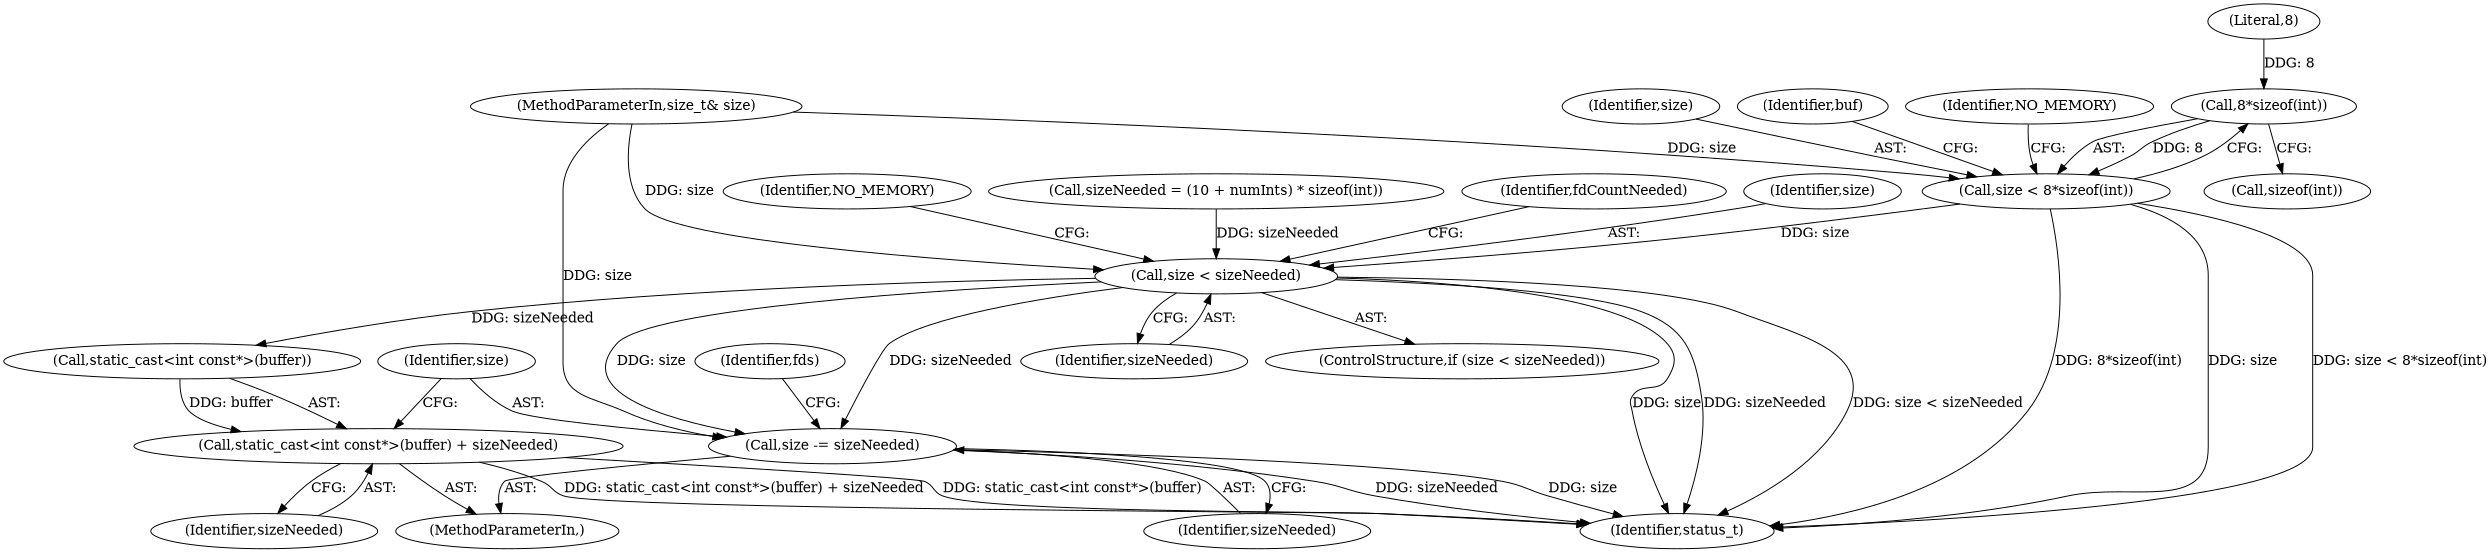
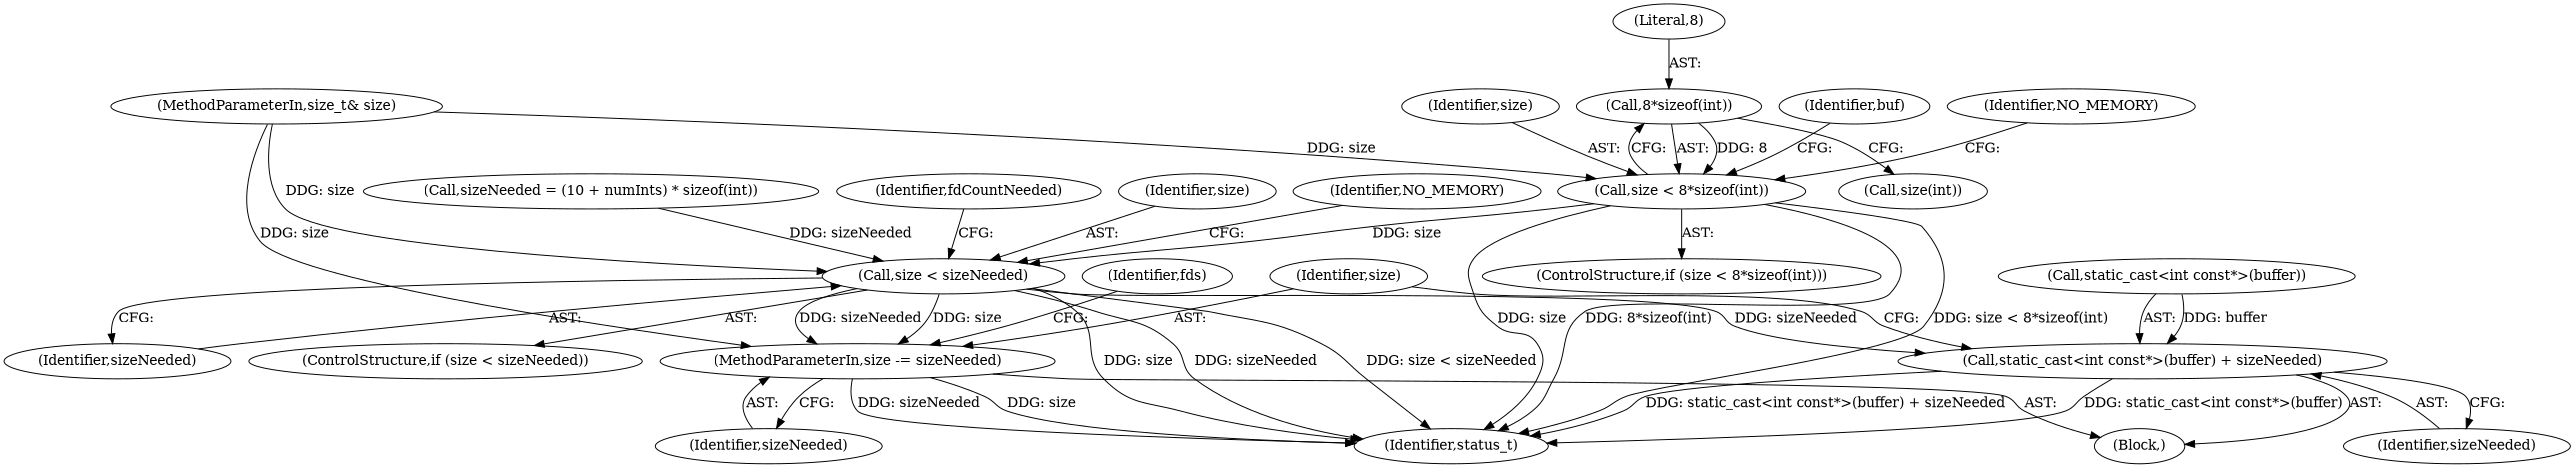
(2289, 64) -> (1687, 64)
(2287, 191) -> (1913, 191)
none -> (1682, 276)
(679, 294) -> (1430, 296)
(832, 446) -> (858, 361)
(507, 531) -> (2140, 446)
